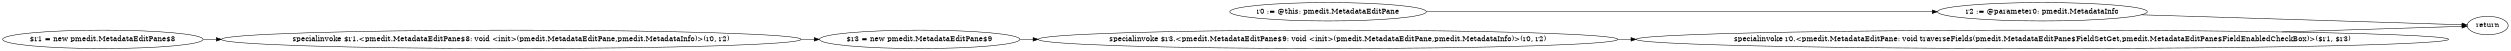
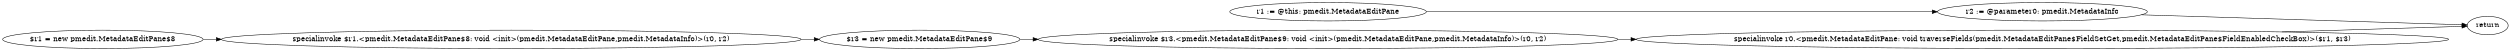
(1328, 12) -> (1328, 12)
